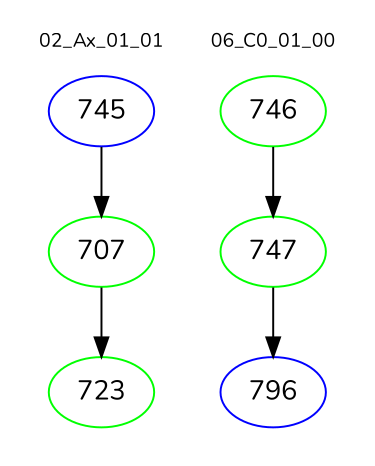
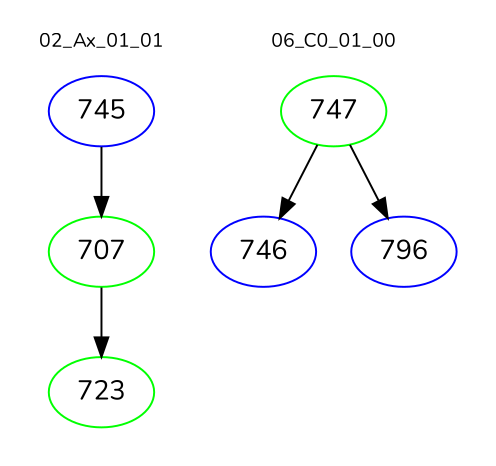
(273, 111) -> (263, 252)
(273, 172) -> (303, 173)
